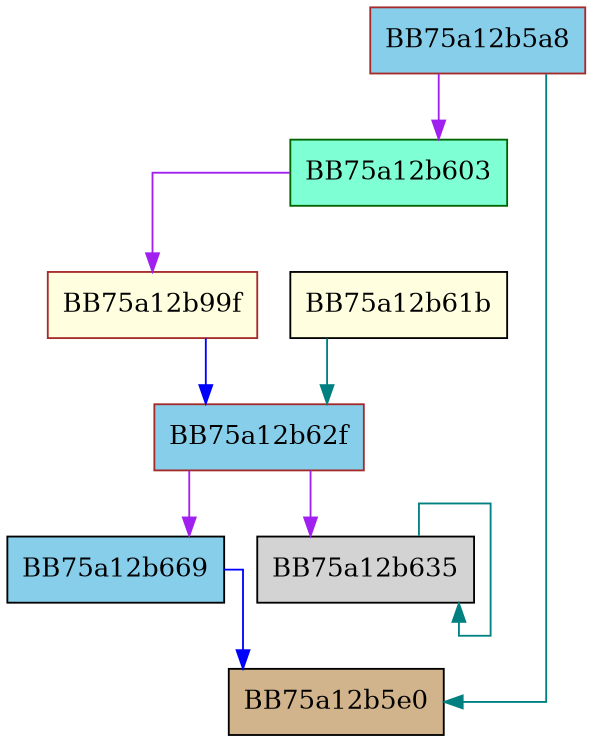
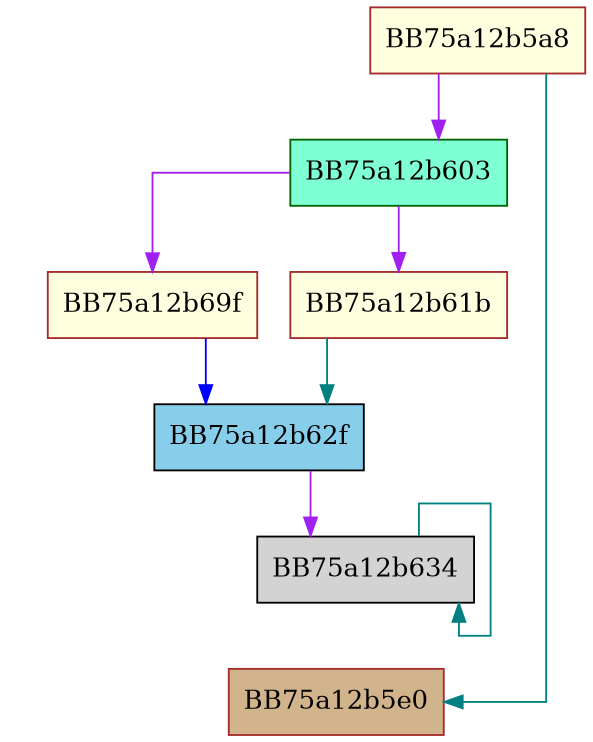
(478, 40) -> (478, 40)
none -> (399, 229)
(153, 305) -> (153, 305)
(399, 305) -> (399, 305)
(259, 437) -> (259, 437)
(116, 570) -> none
(366, 570) -> (366, 570)
(336, 702) -> (336, 702)
